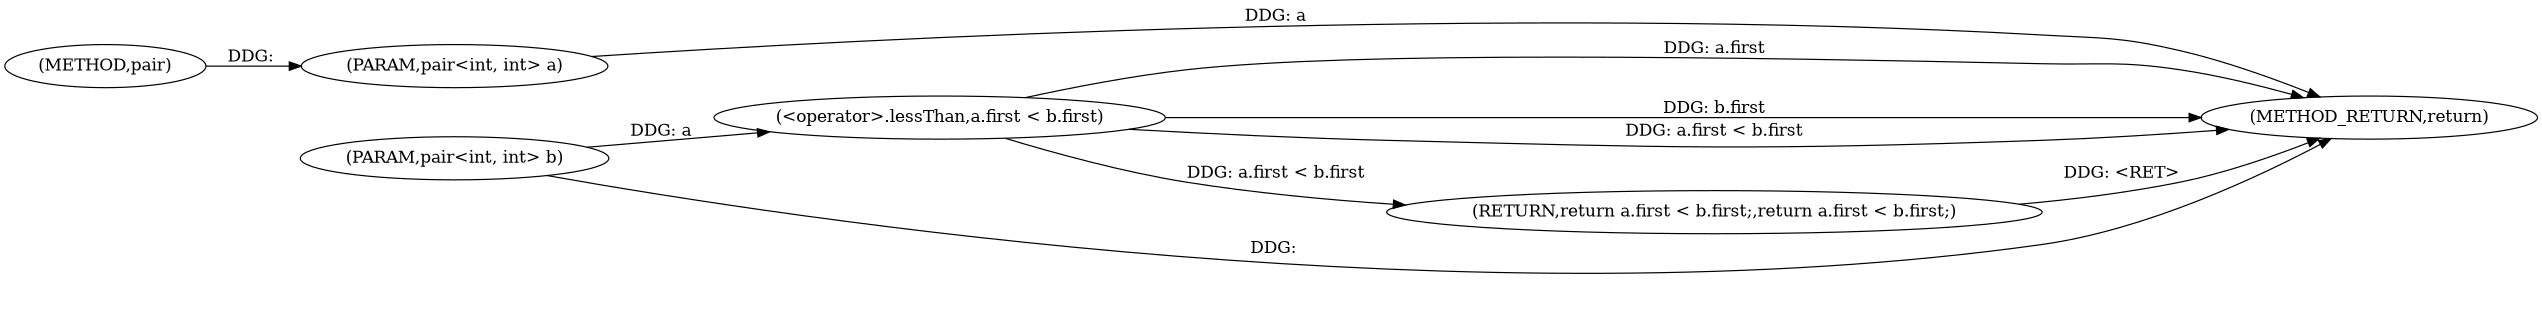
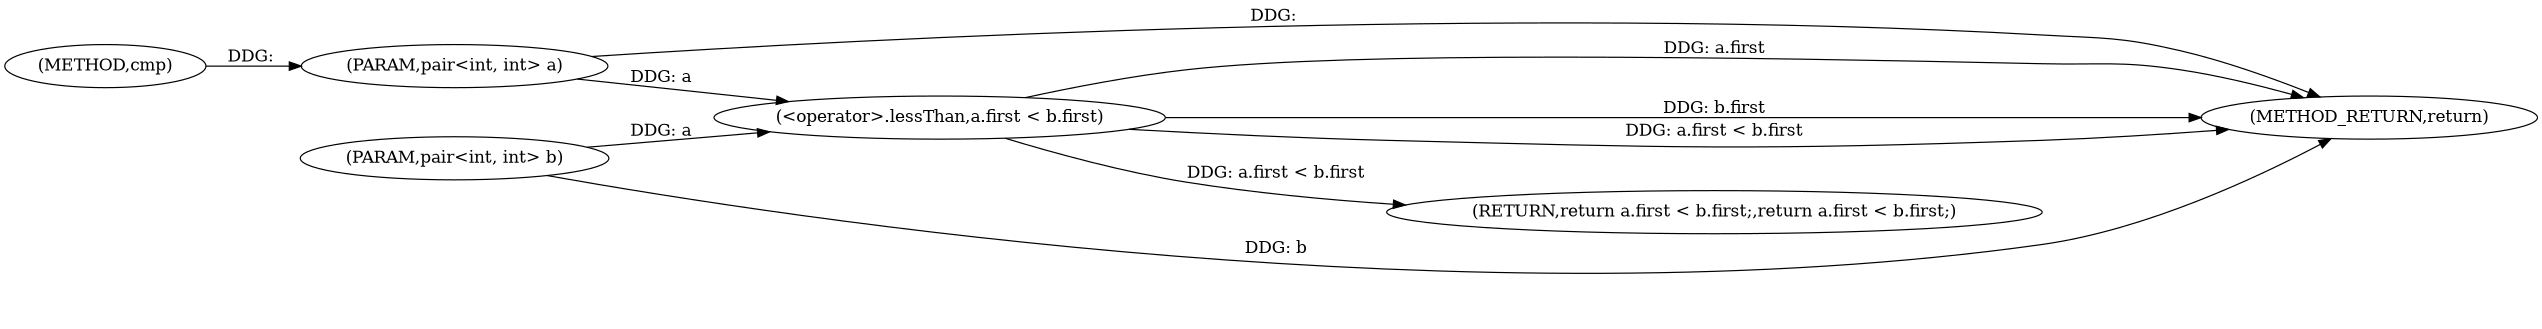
(1276, 16) -> (1276, 16)
(105, 66) -> (105, 66)
none -> (677, 90)
(2166, 185) -> none
(1276, 249) -> (1276, 249)
